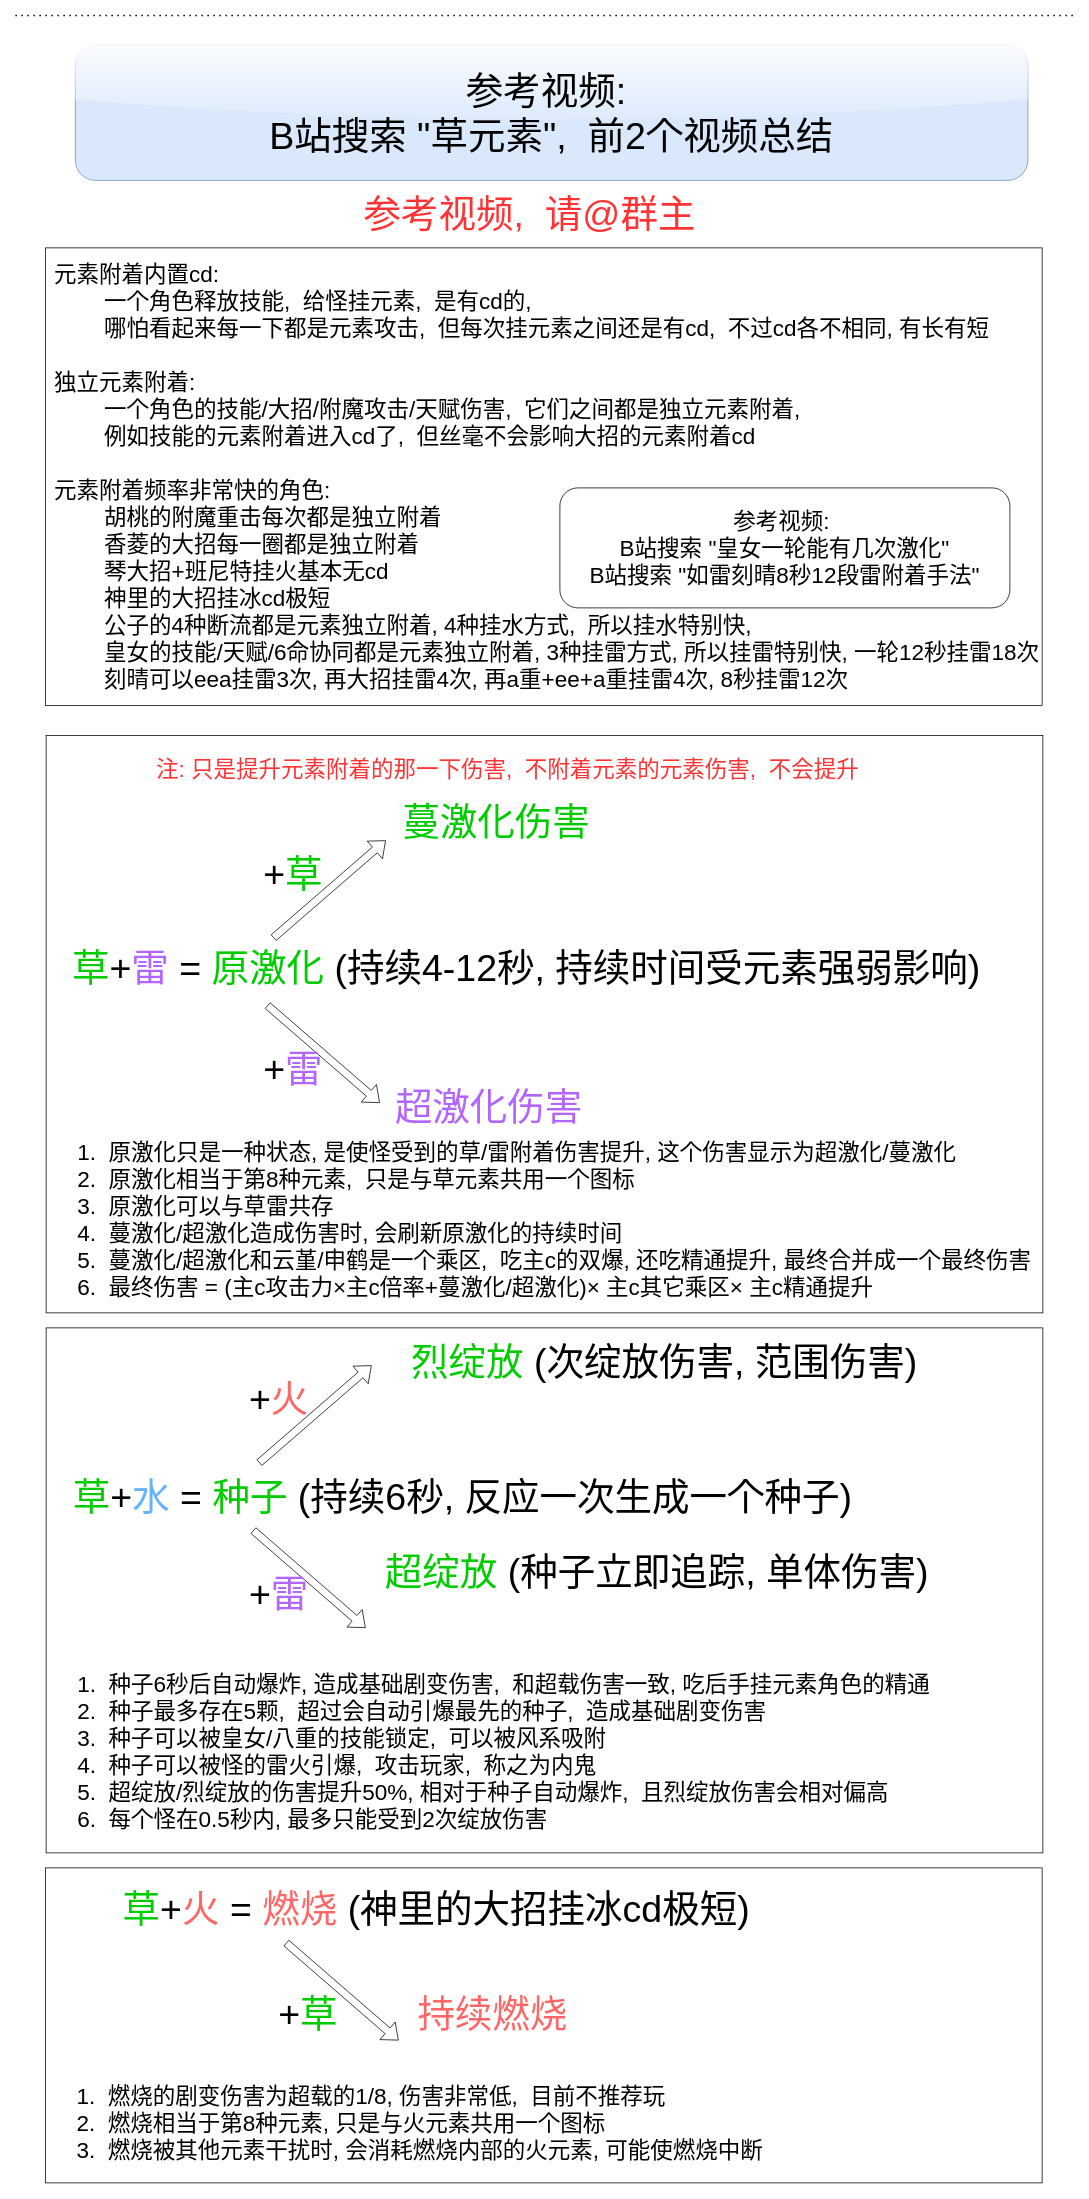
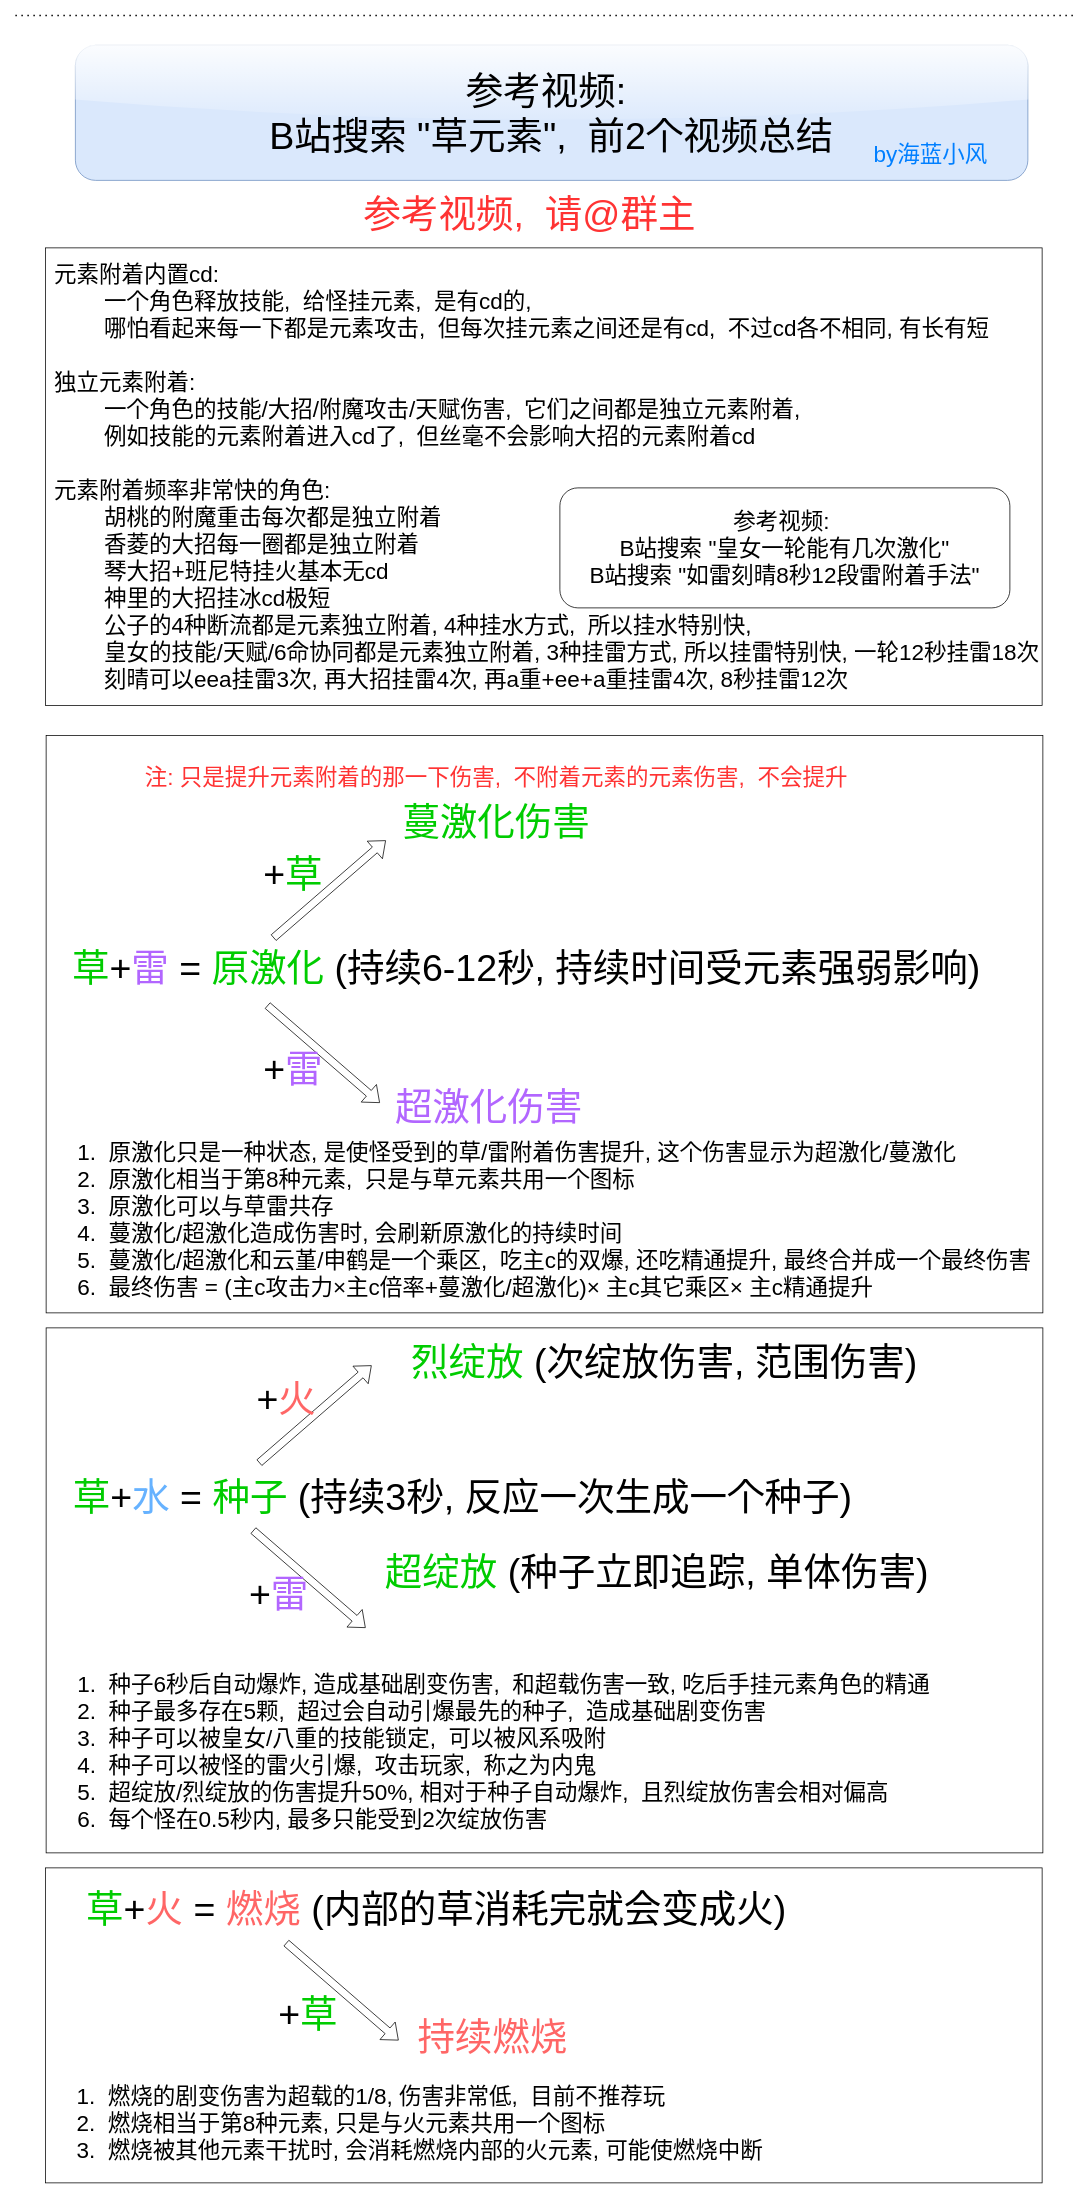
none -> (930, 154)
(507, 769) -> (496, 777)
(527, 968) -> (527, 968)
(279, 1399) -> (286, 1399)
(463, 1497) -> (463, 1497)
(437, 1909) -> (437, 1909)
(492, 2014) -> (492, 2037)
